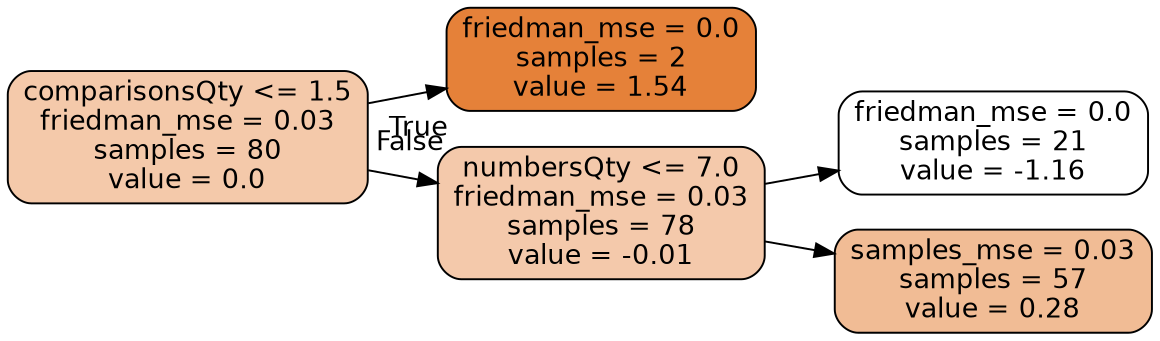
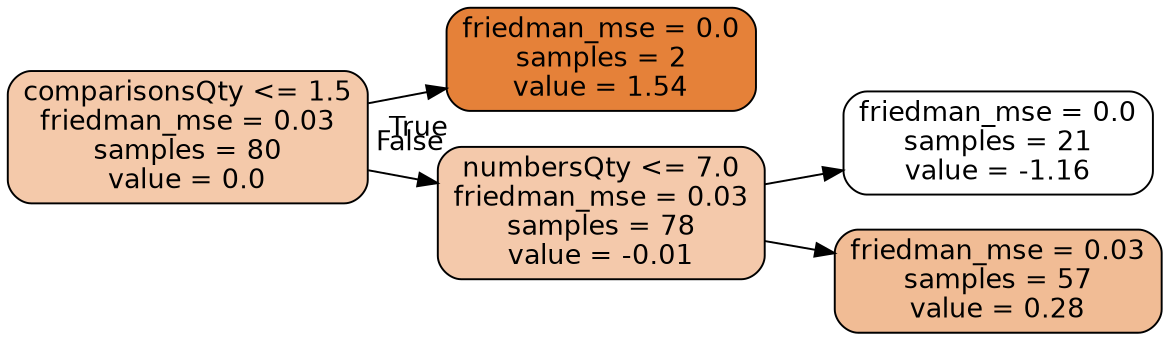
(993, 281) -> (998, 281)
